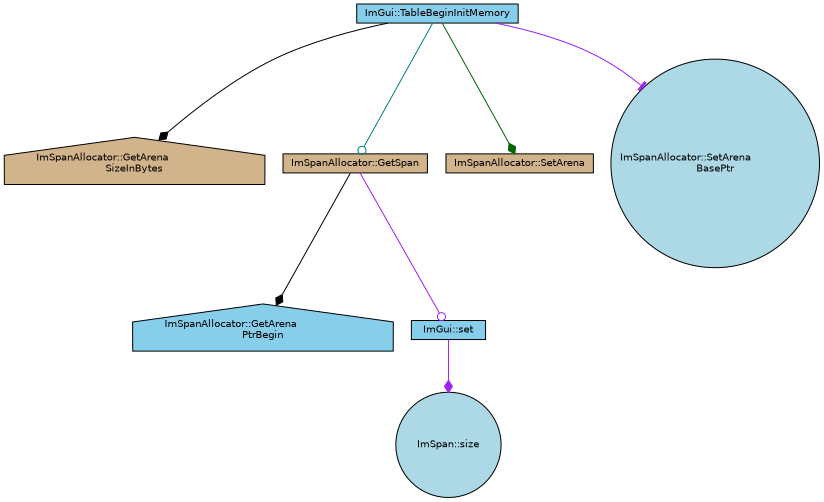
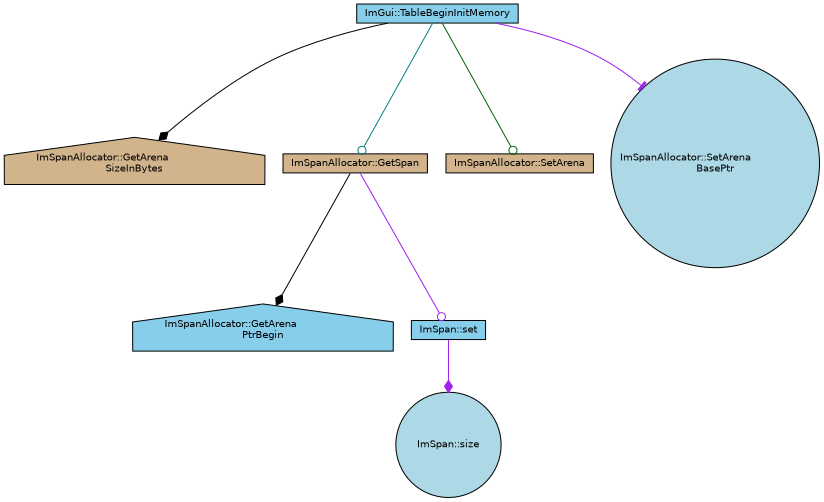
(477, 85) -> (477, 85)
(448, 330) -> (448, 330)
